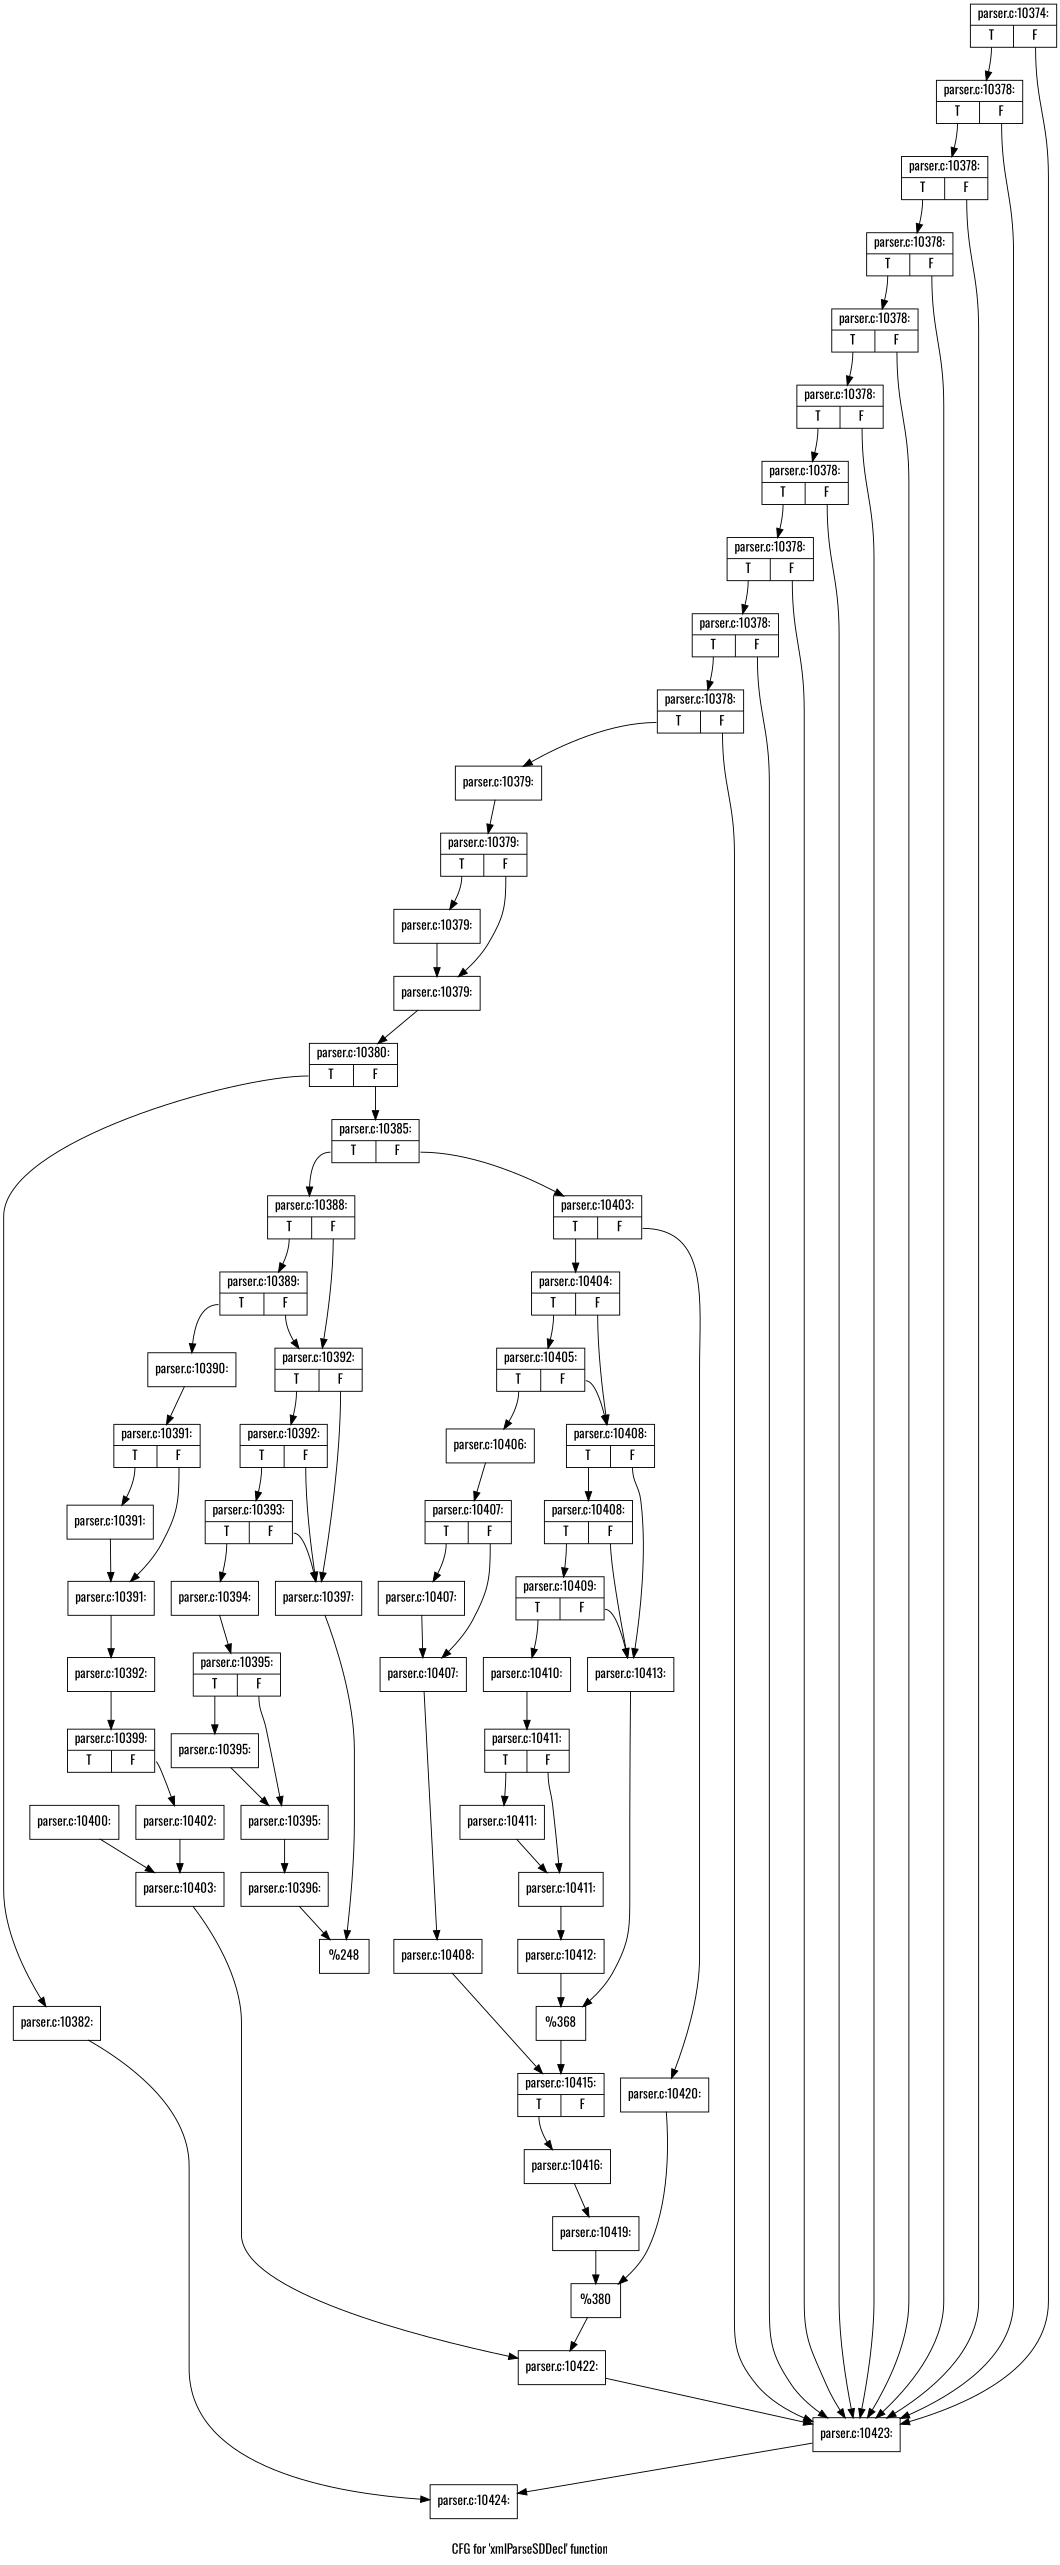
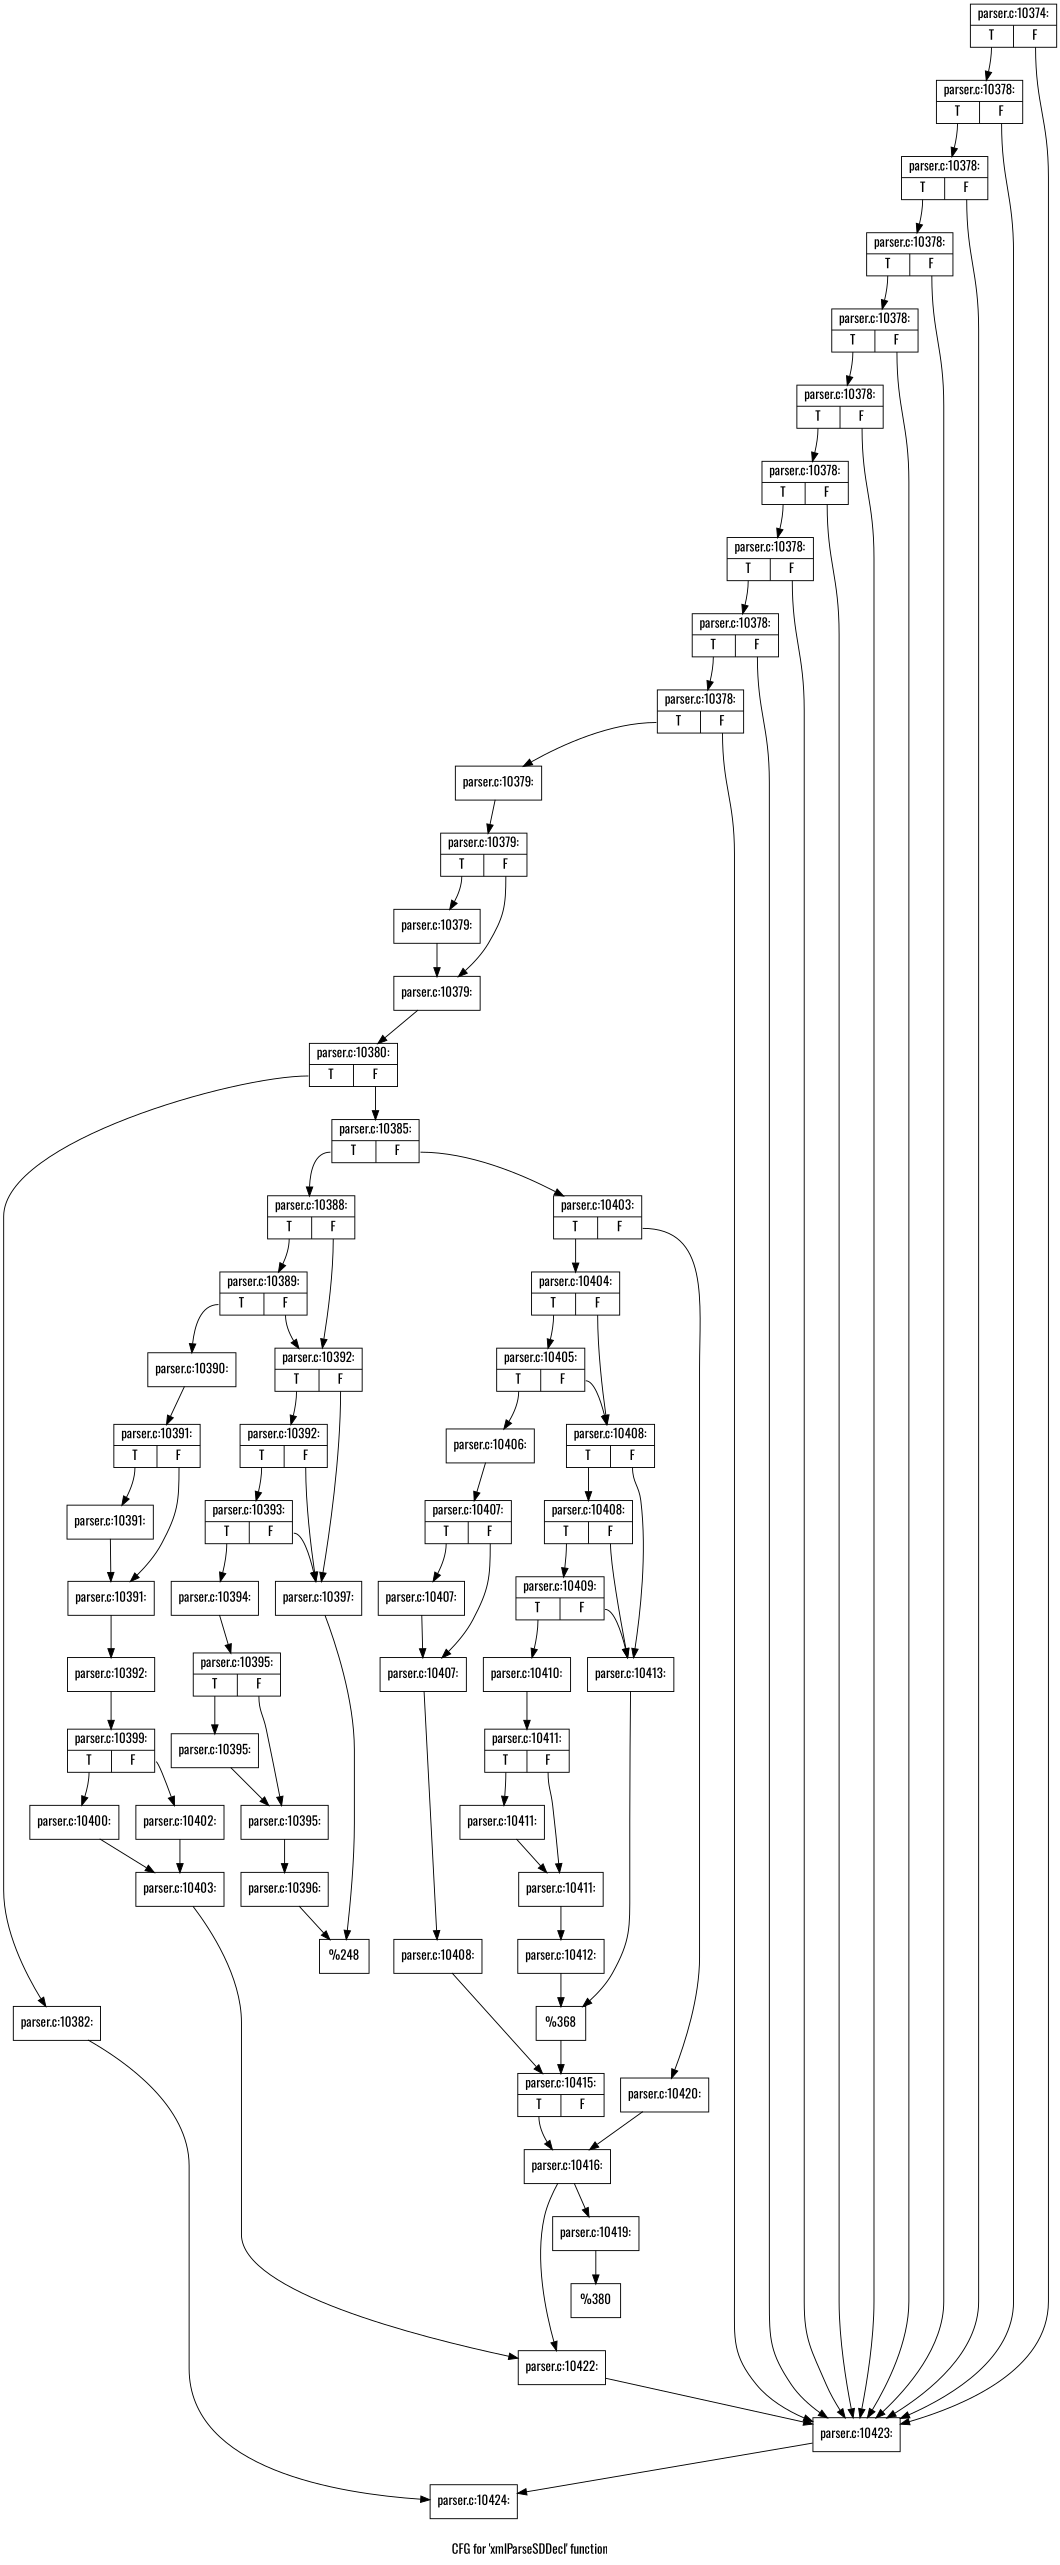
none -> (88, 1785)
(663, 2200) -> (620, 2128)
(581, 2330) -> (541, 2262)
